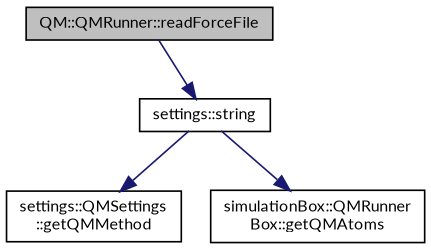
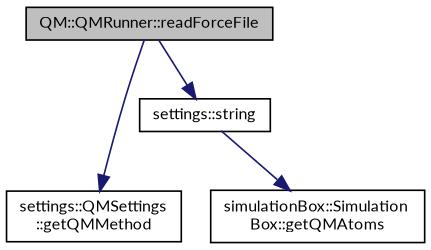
(161, 156) -> (123, 107)
(318, 216) -> (318, 216)
